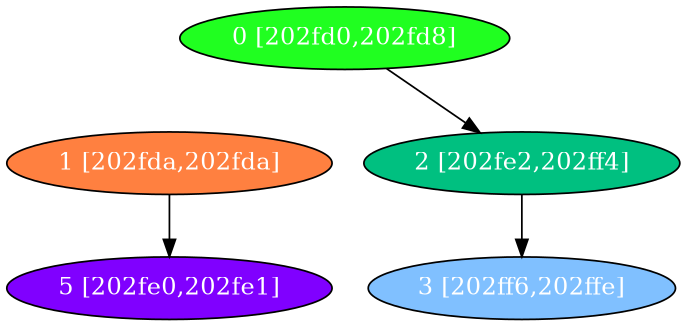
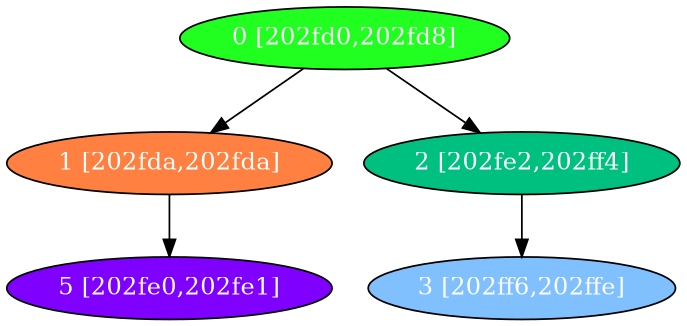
none -> (264, 96)
